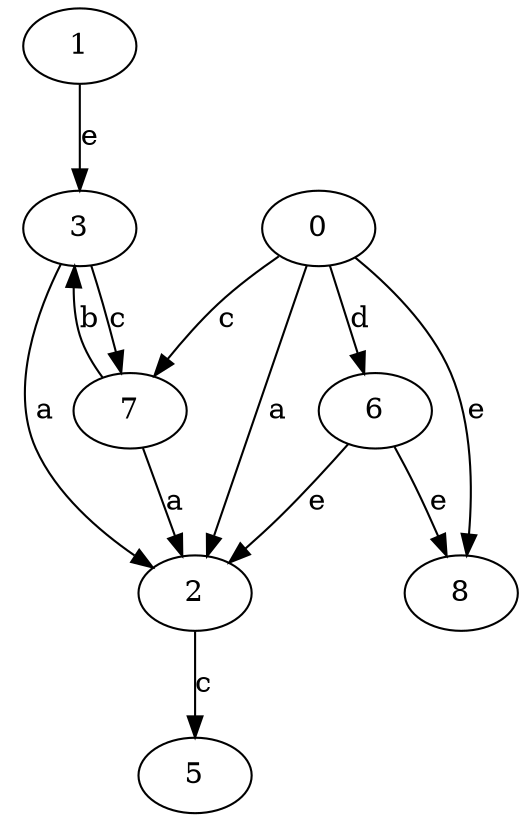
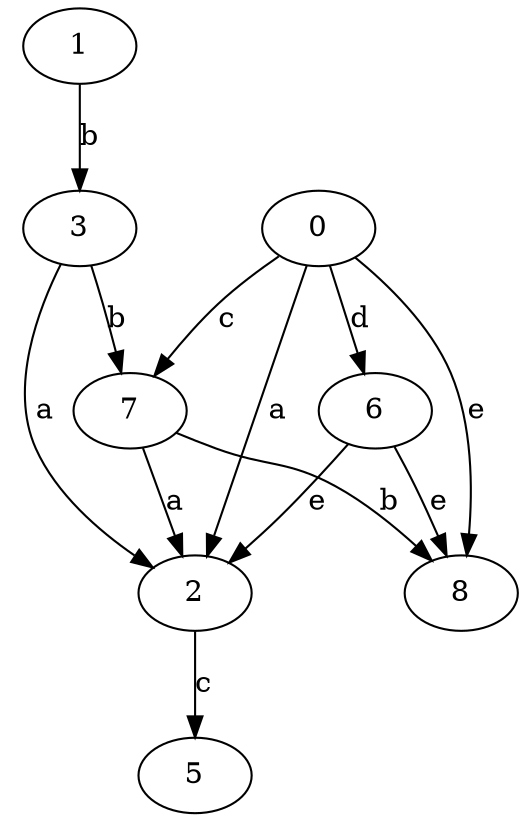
(90, 137) -> (90, 137)
(118, 320) -> (118, 320)
(80, 335) -> (305, 472)
